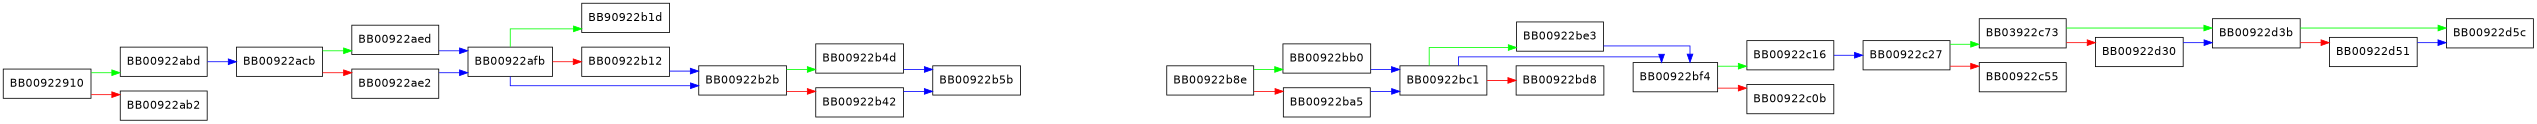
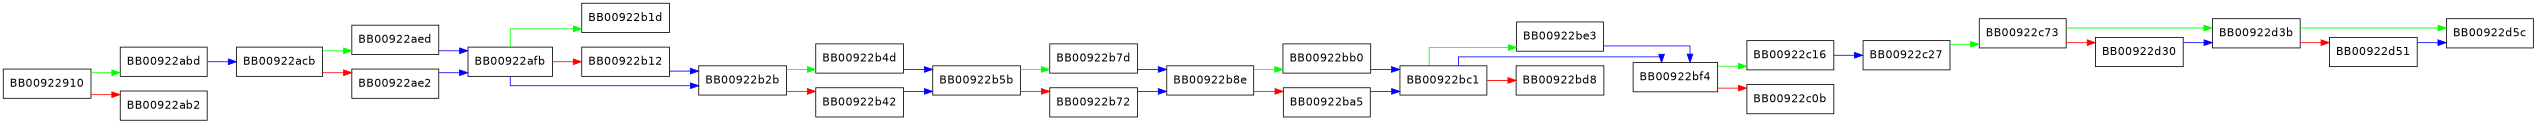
(626, 18) -> (626, 18)
(2023, 33) -> (2023, 33)
none -> (1094, 58)
(2023, 77) -> none
none -> (1094, 102)
